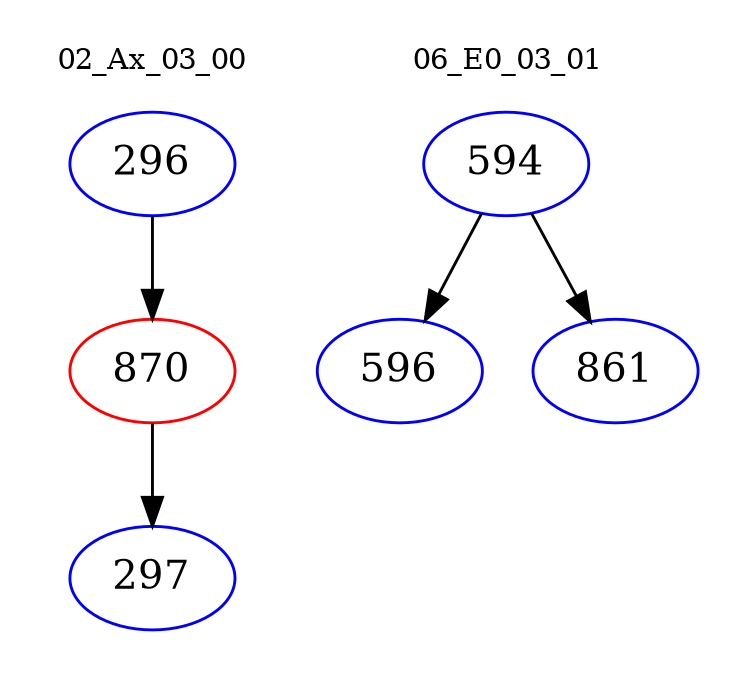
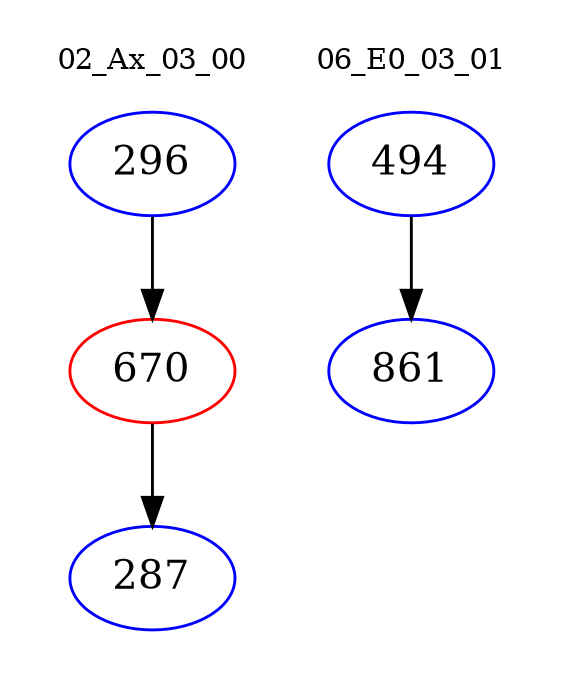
(506, 164) -> (411, 164)
(152, 371) -> (152, 371)
(400, 371) -> none
(152, 578) -> (152, 578)
